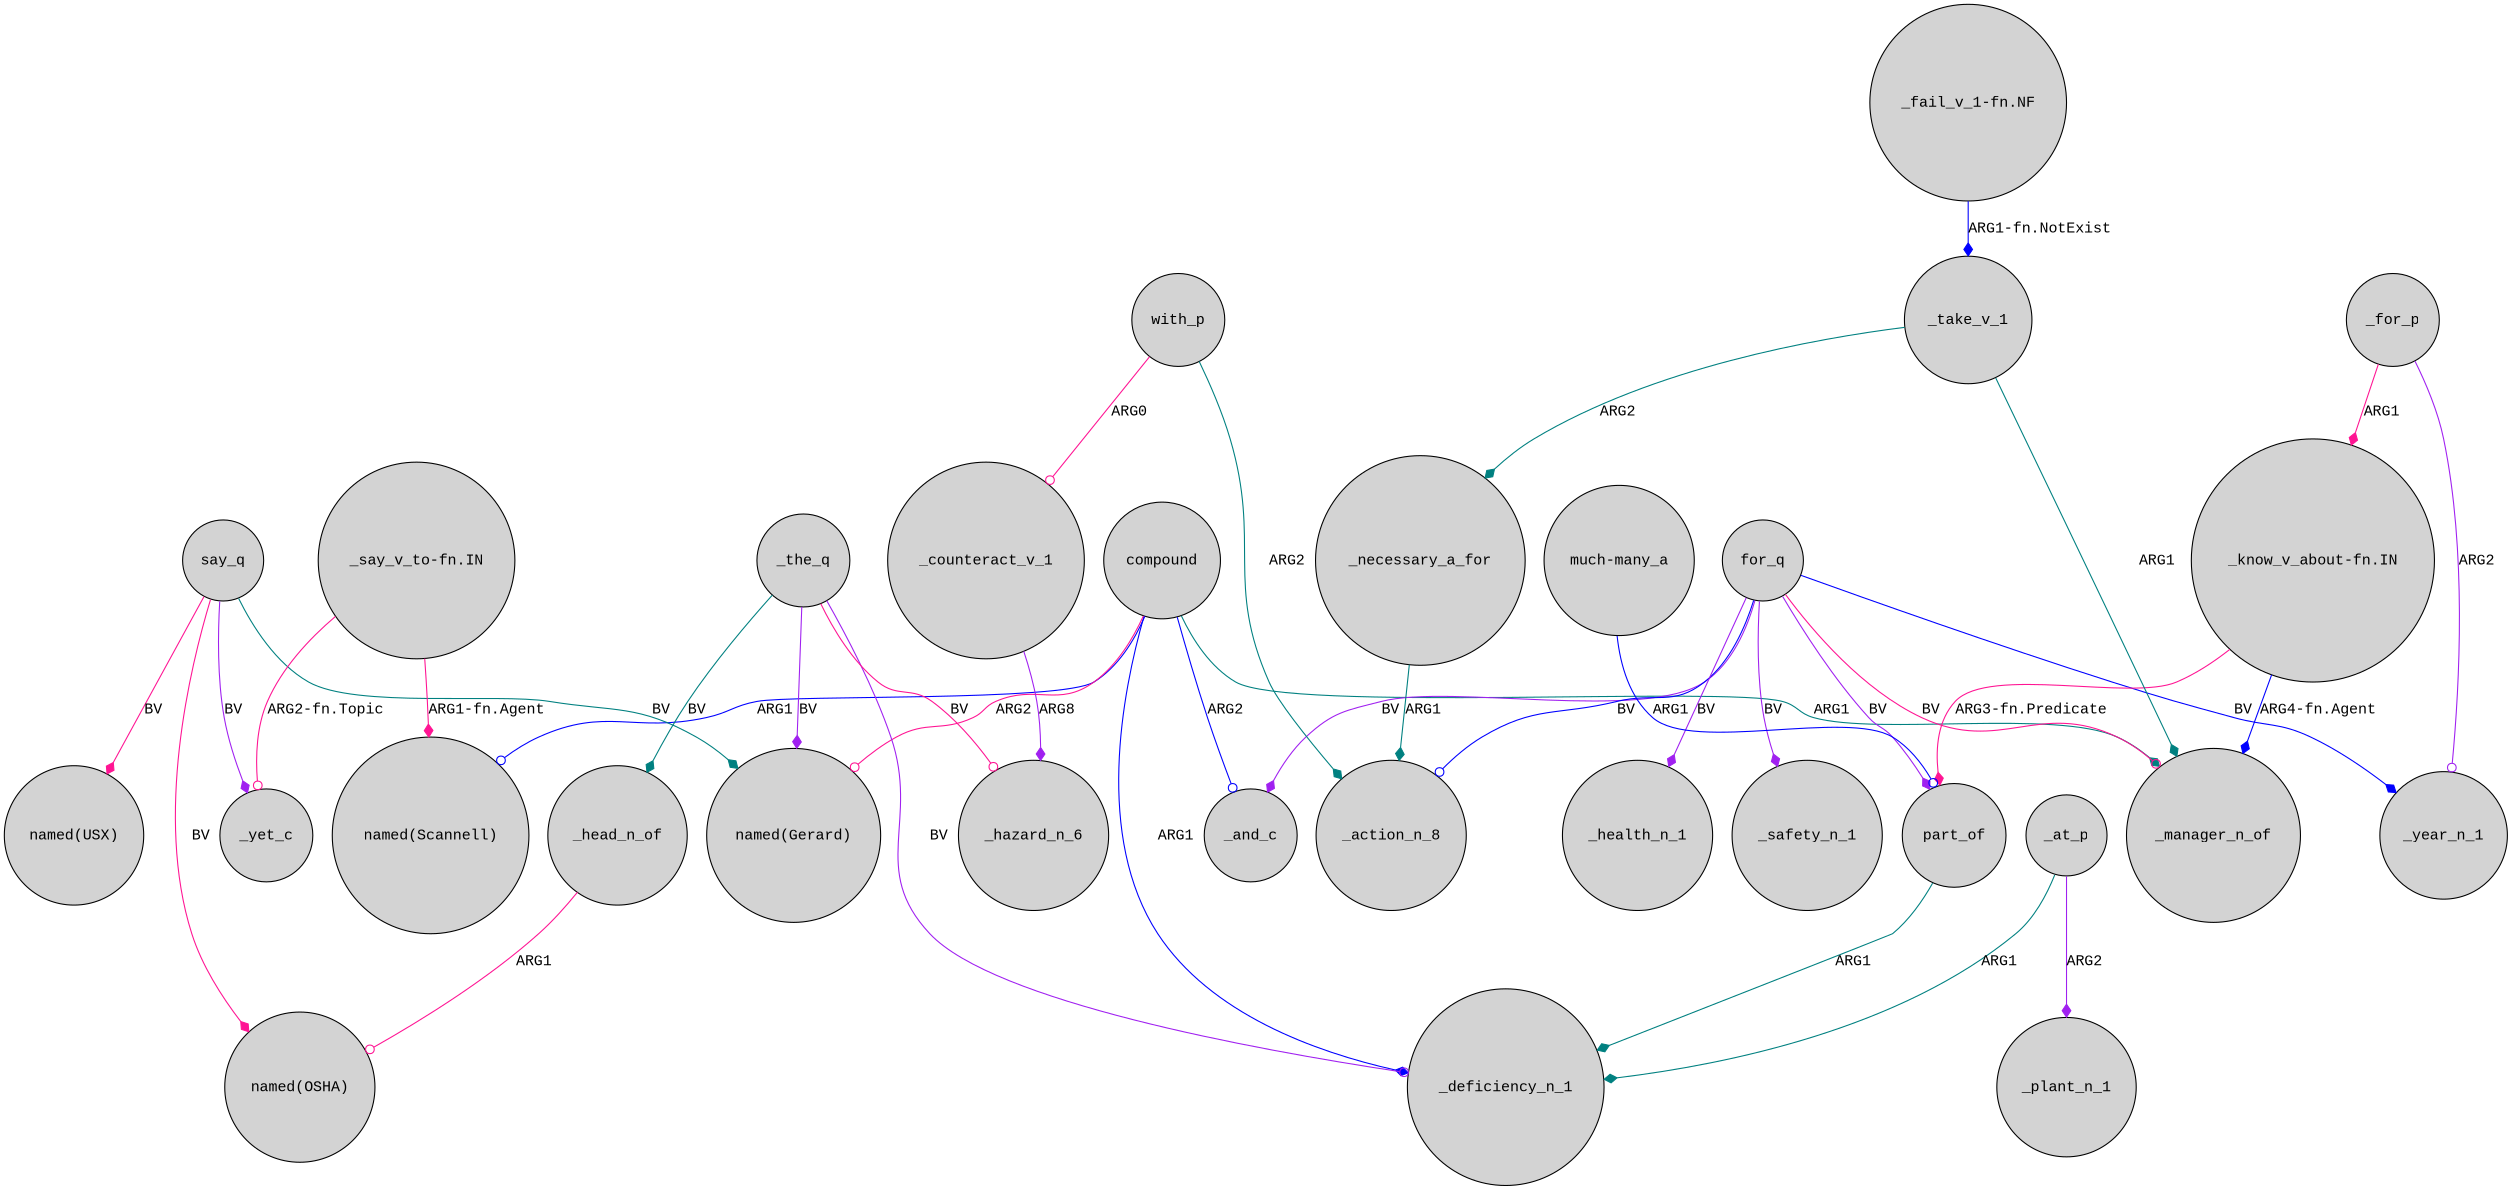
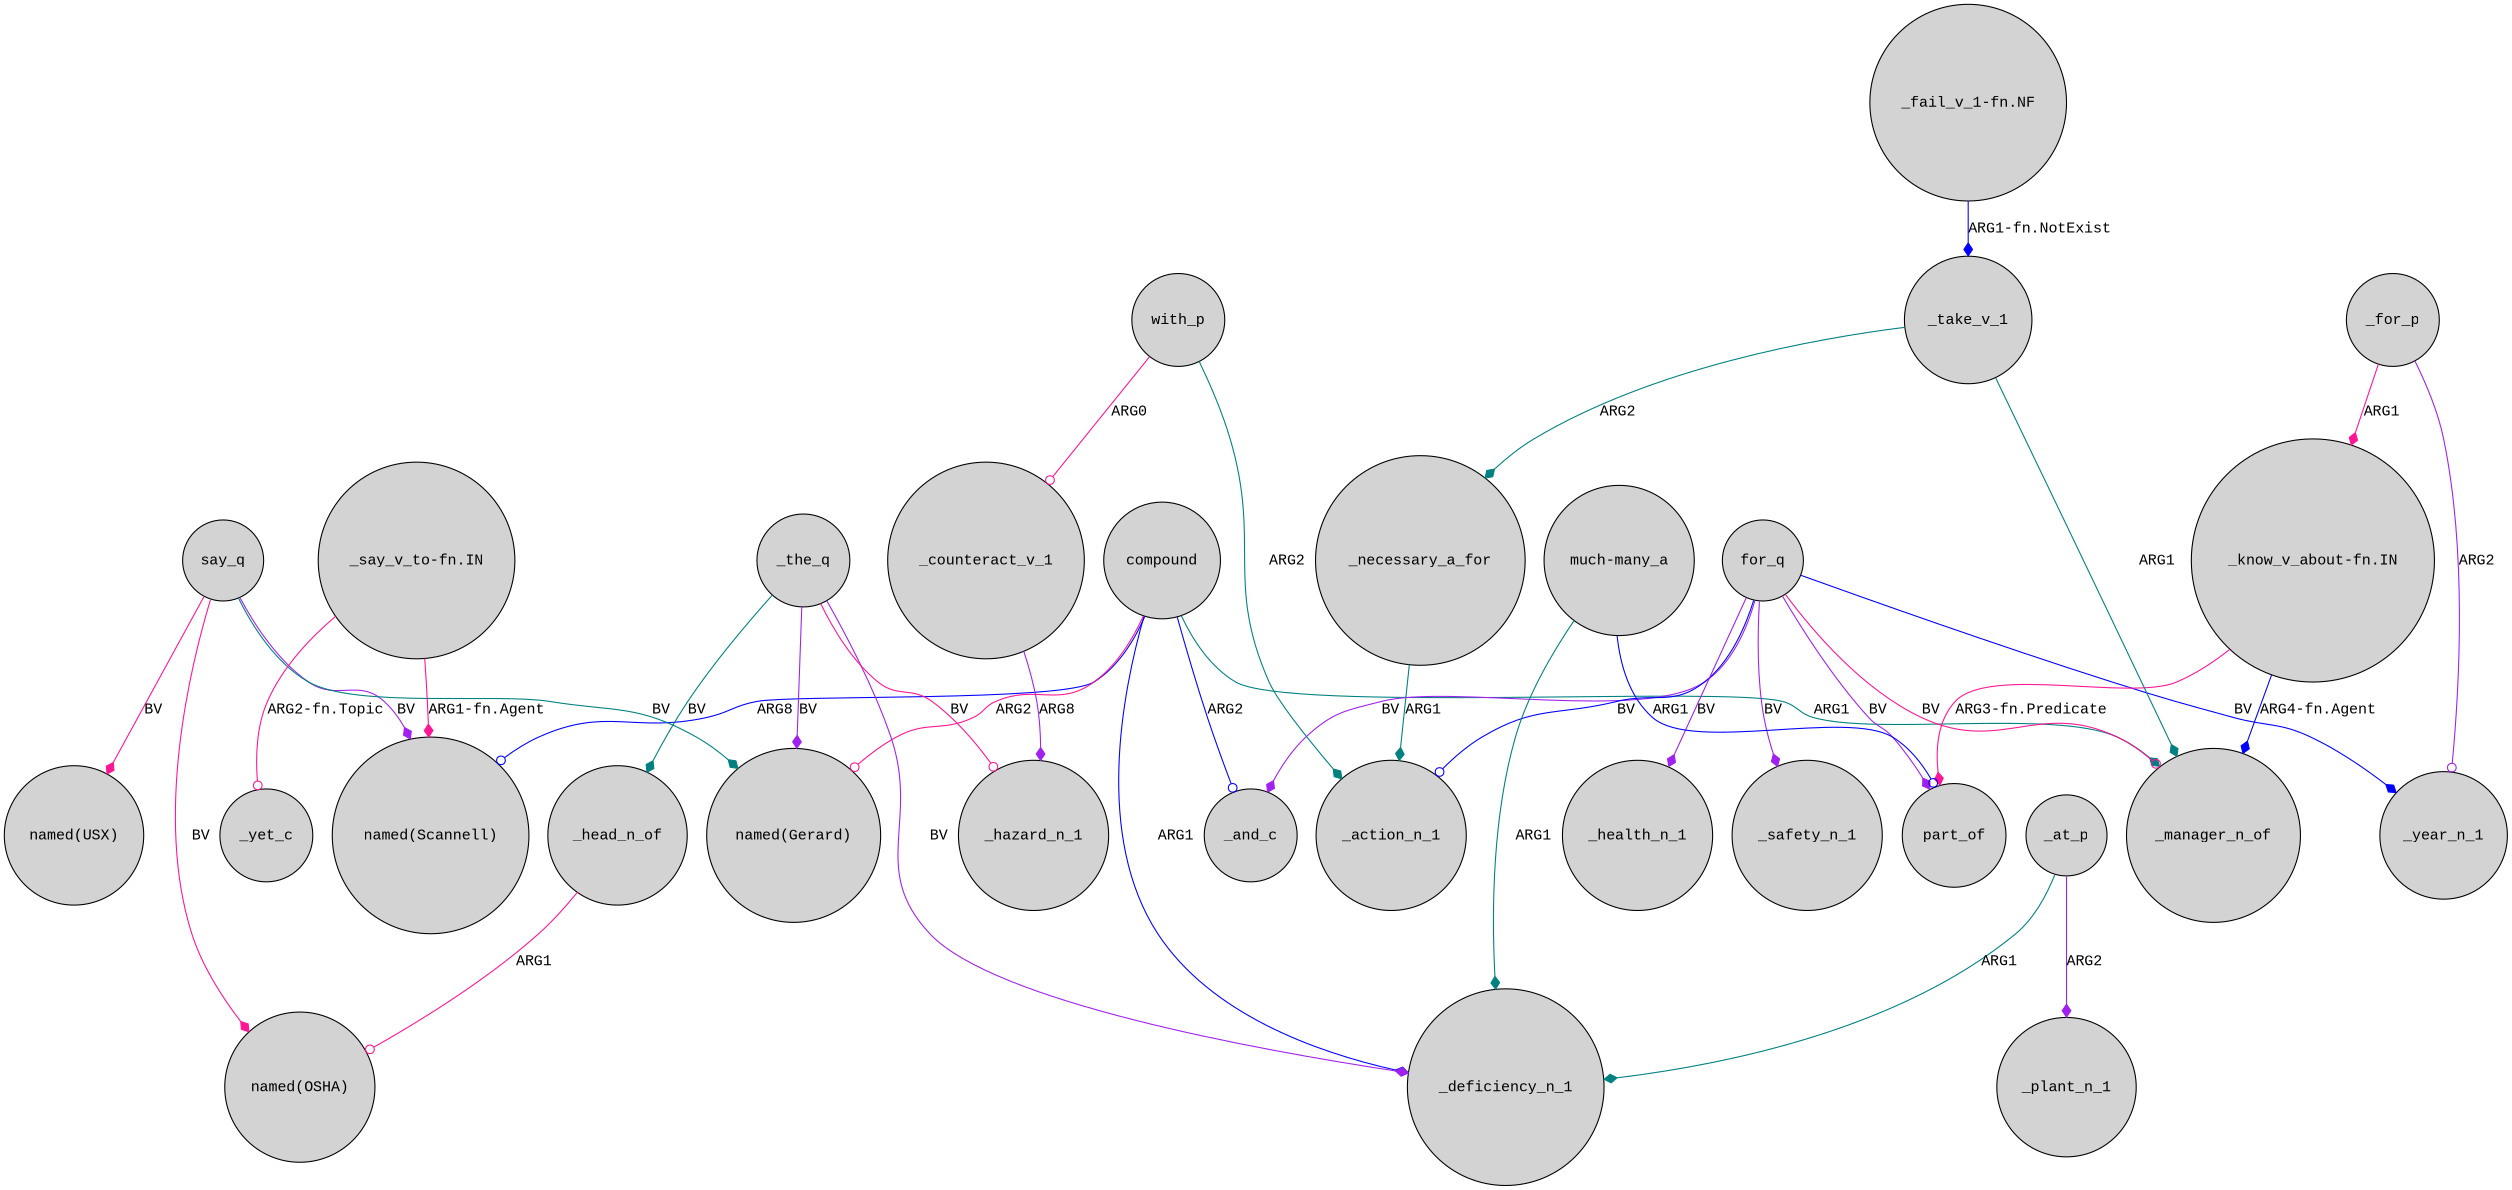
(221, 692) -> (310, 683)
(775, 710) -> (775, 710)
(1034, 835) -> (1034, 835)
(1391, 835) -> (1391, 835)
(987, 970) -> (987, 970)
(1781, 978) -> (1504, 791)
